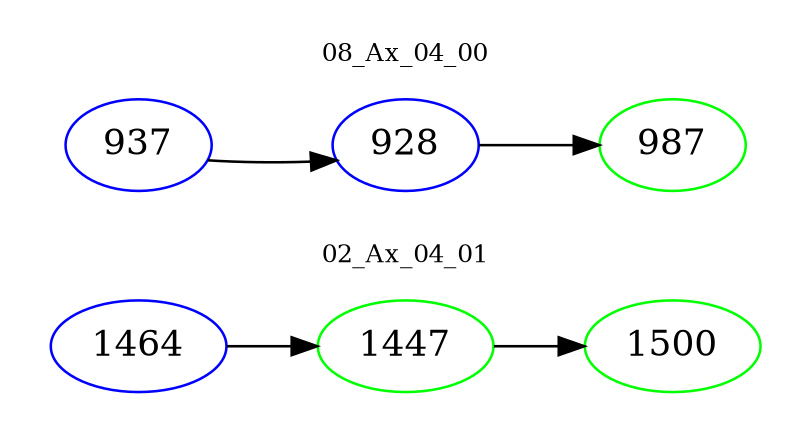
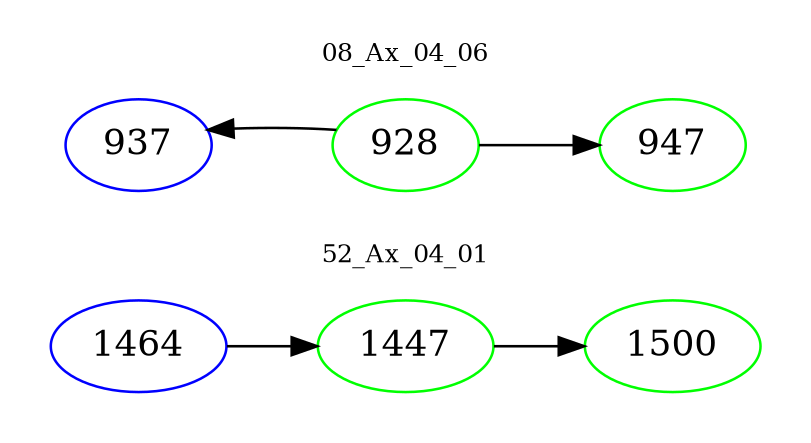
(406, 55) -> (406, 55)
(406, 145) -> (406, 145)
(673, 145) -> (673, 145)
(259, 162) -> (285, 128)
(406, 256) -> (406, 256)
